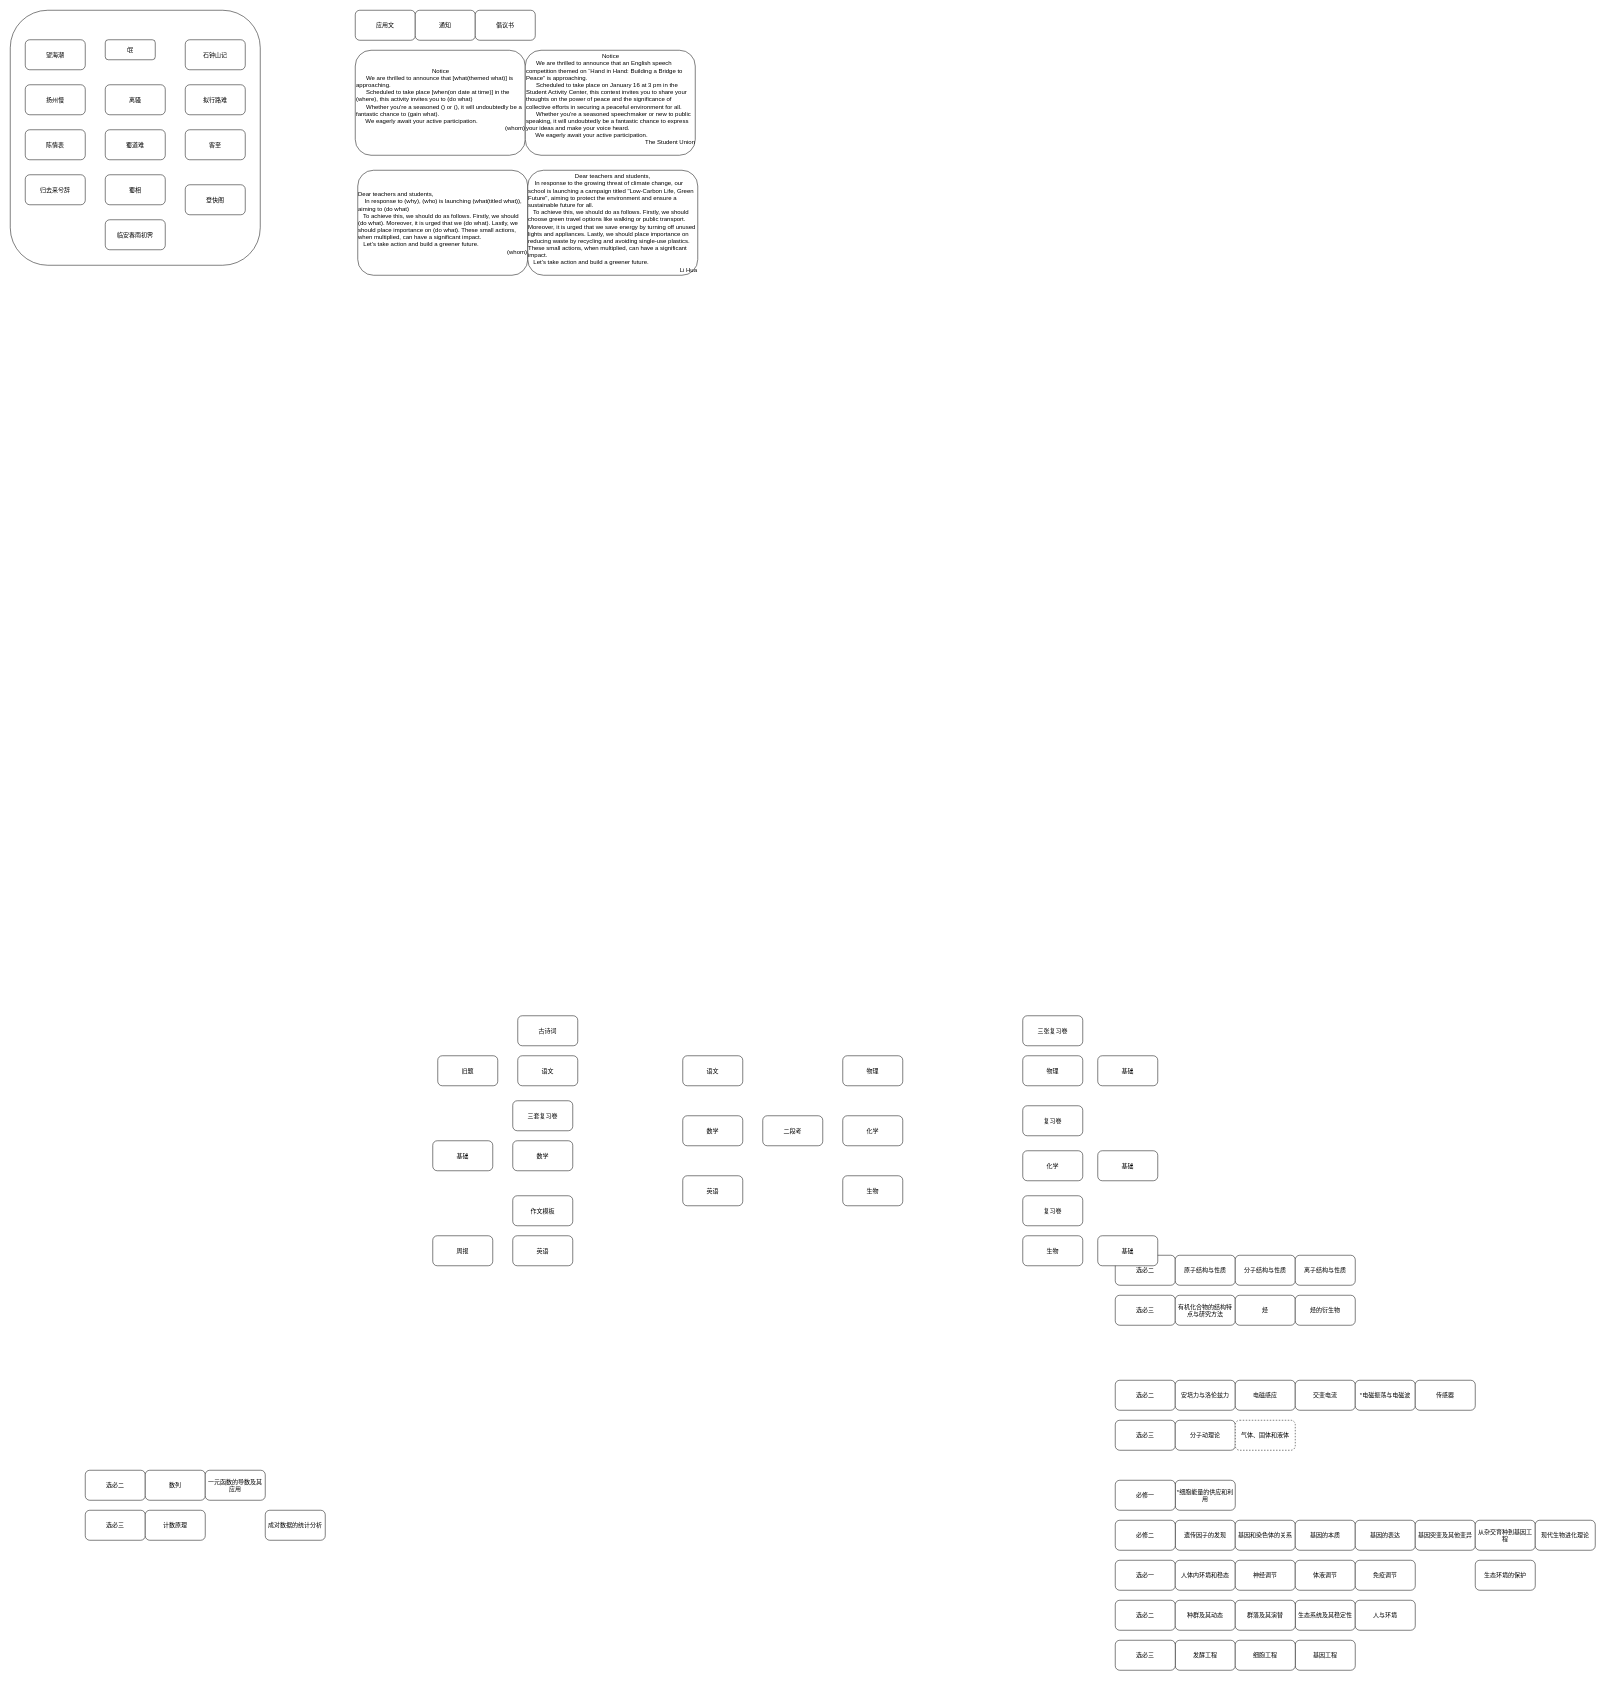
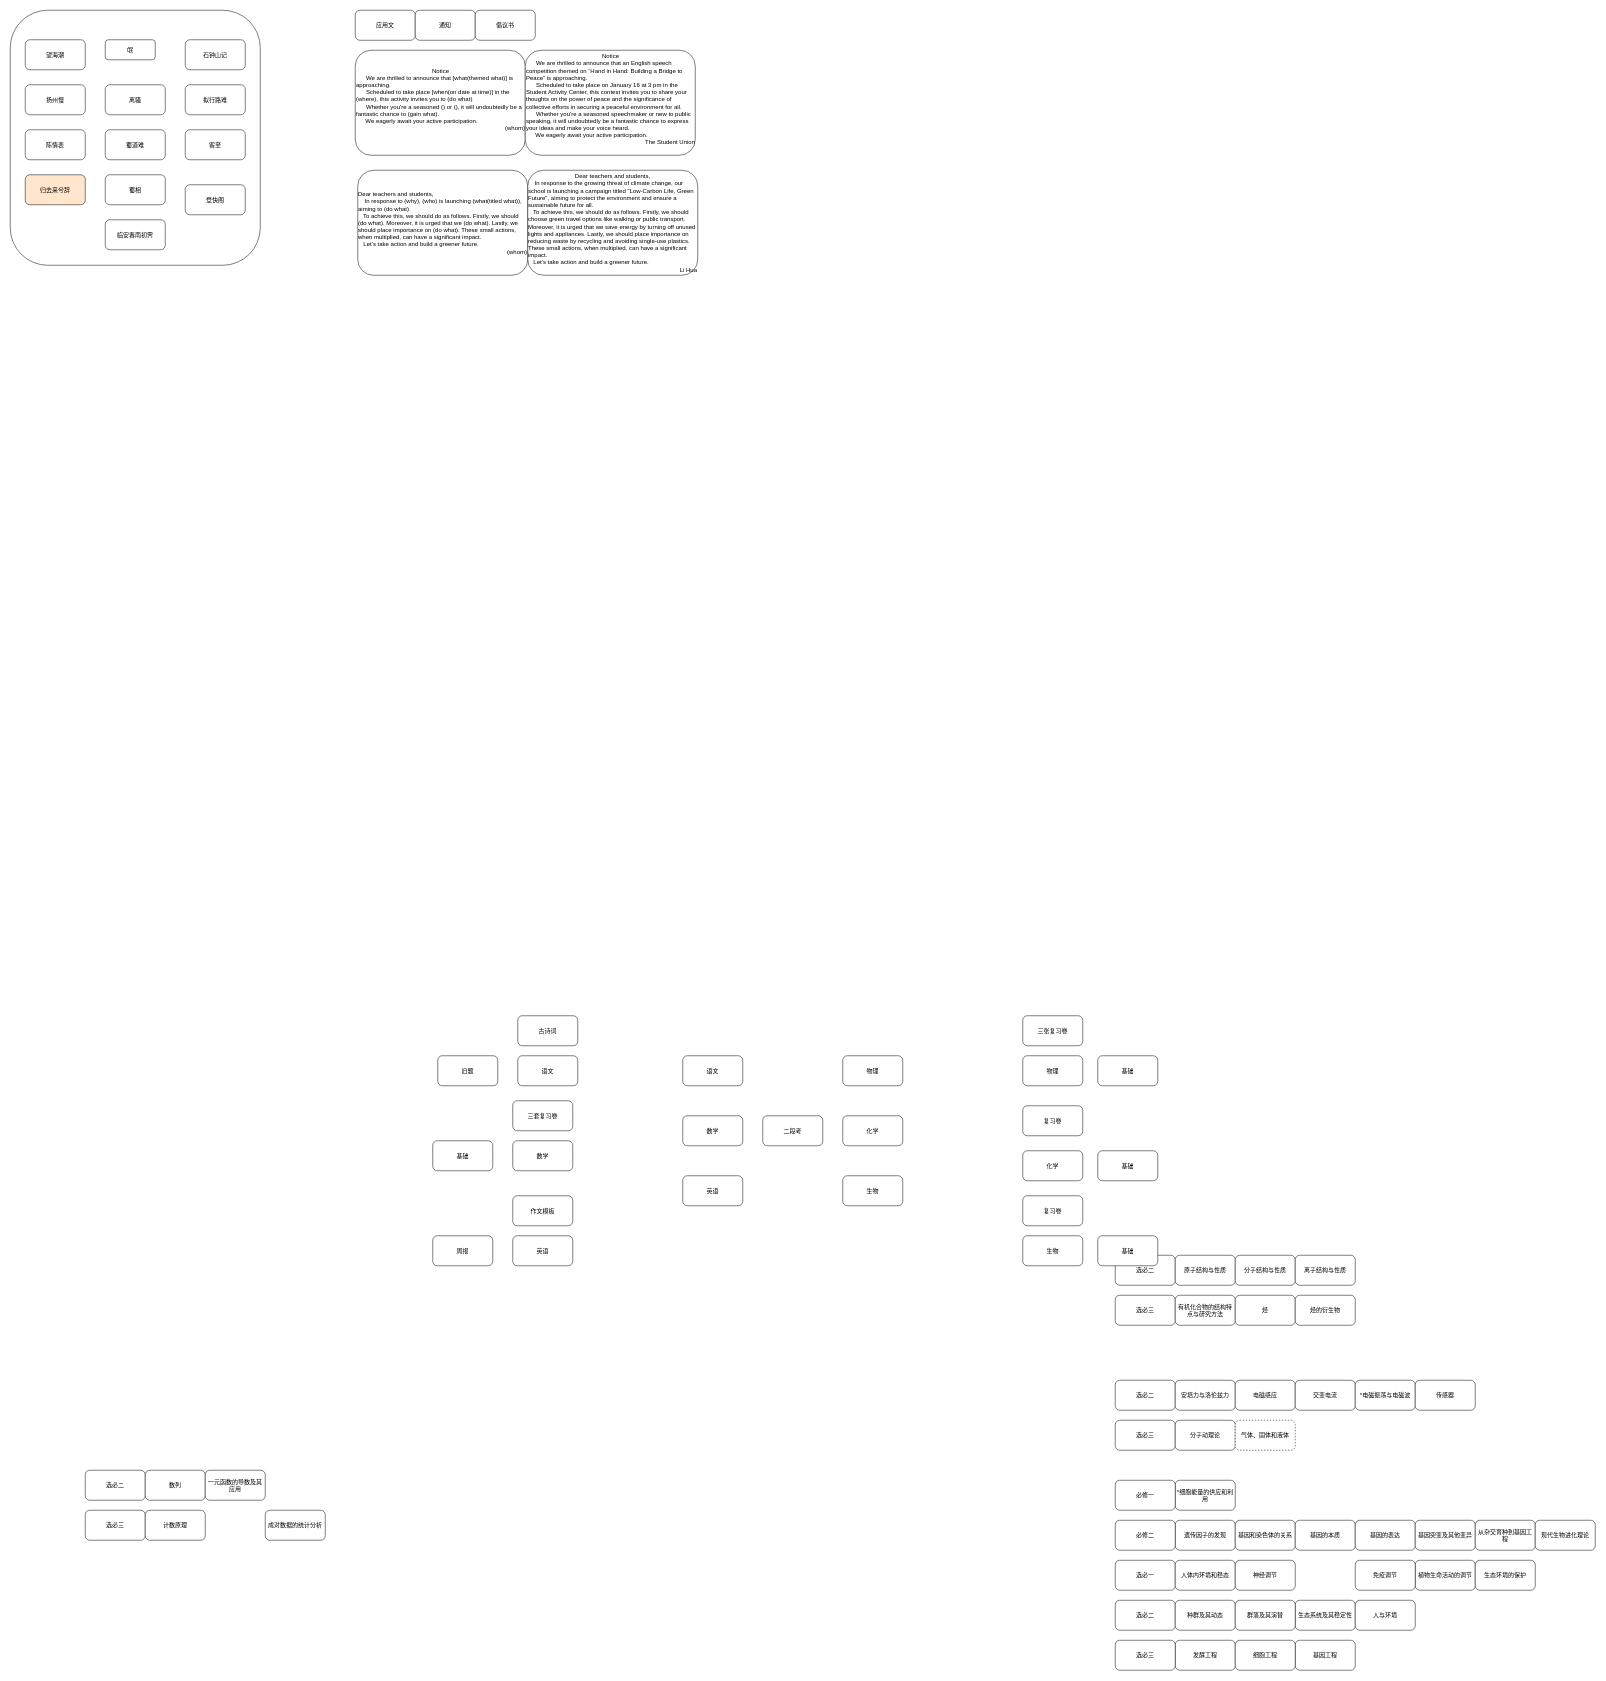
(55, 190) -> (55, 190)
(1325, 1575) -> none
none -> (1445, 1575)
